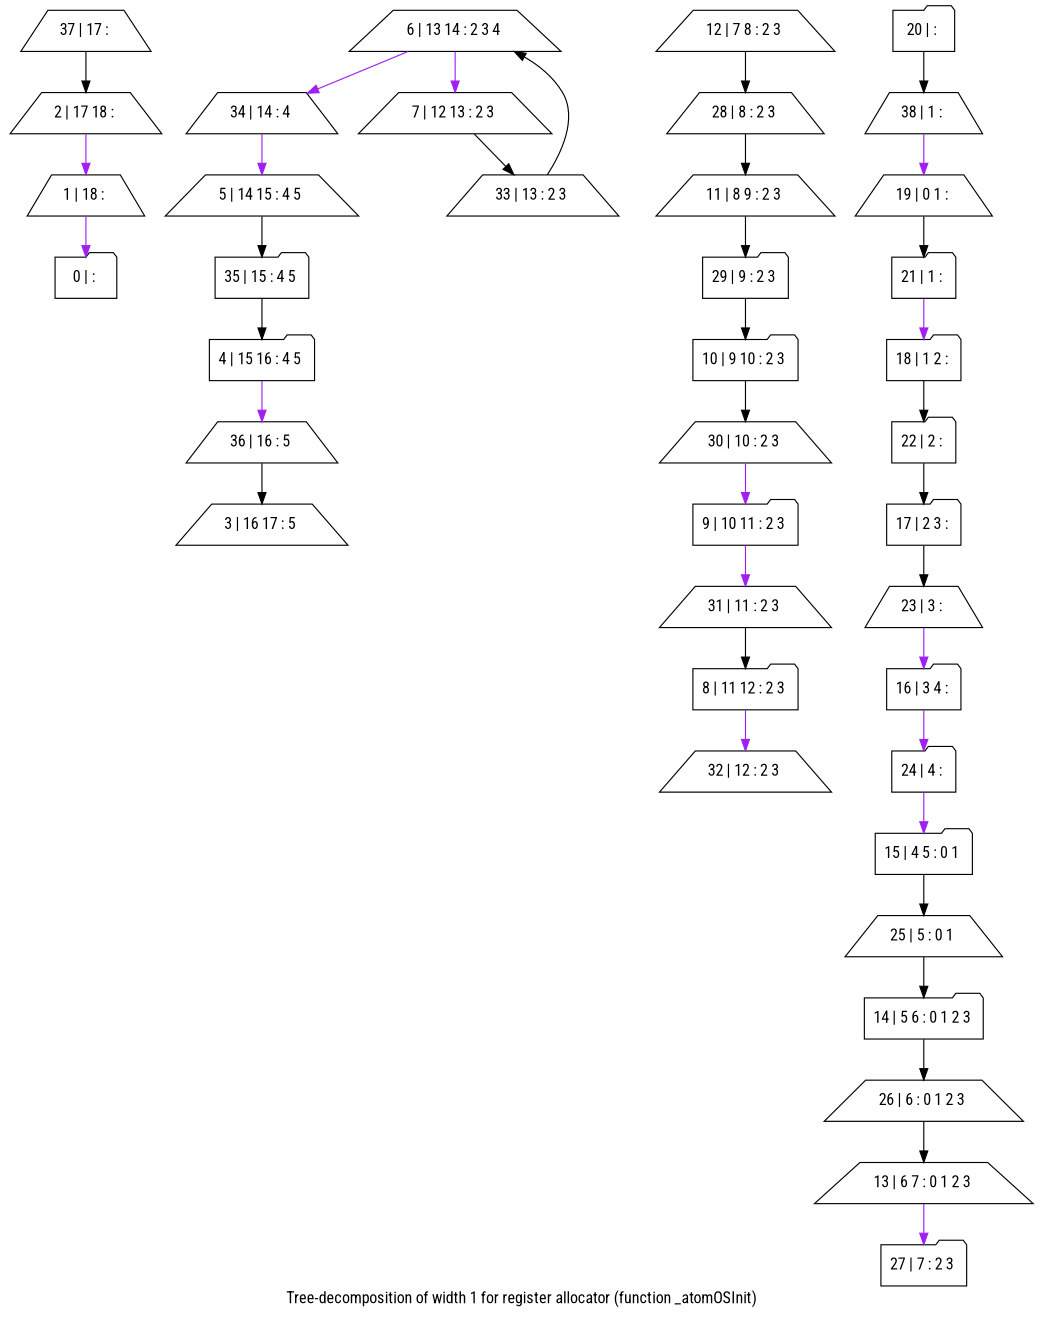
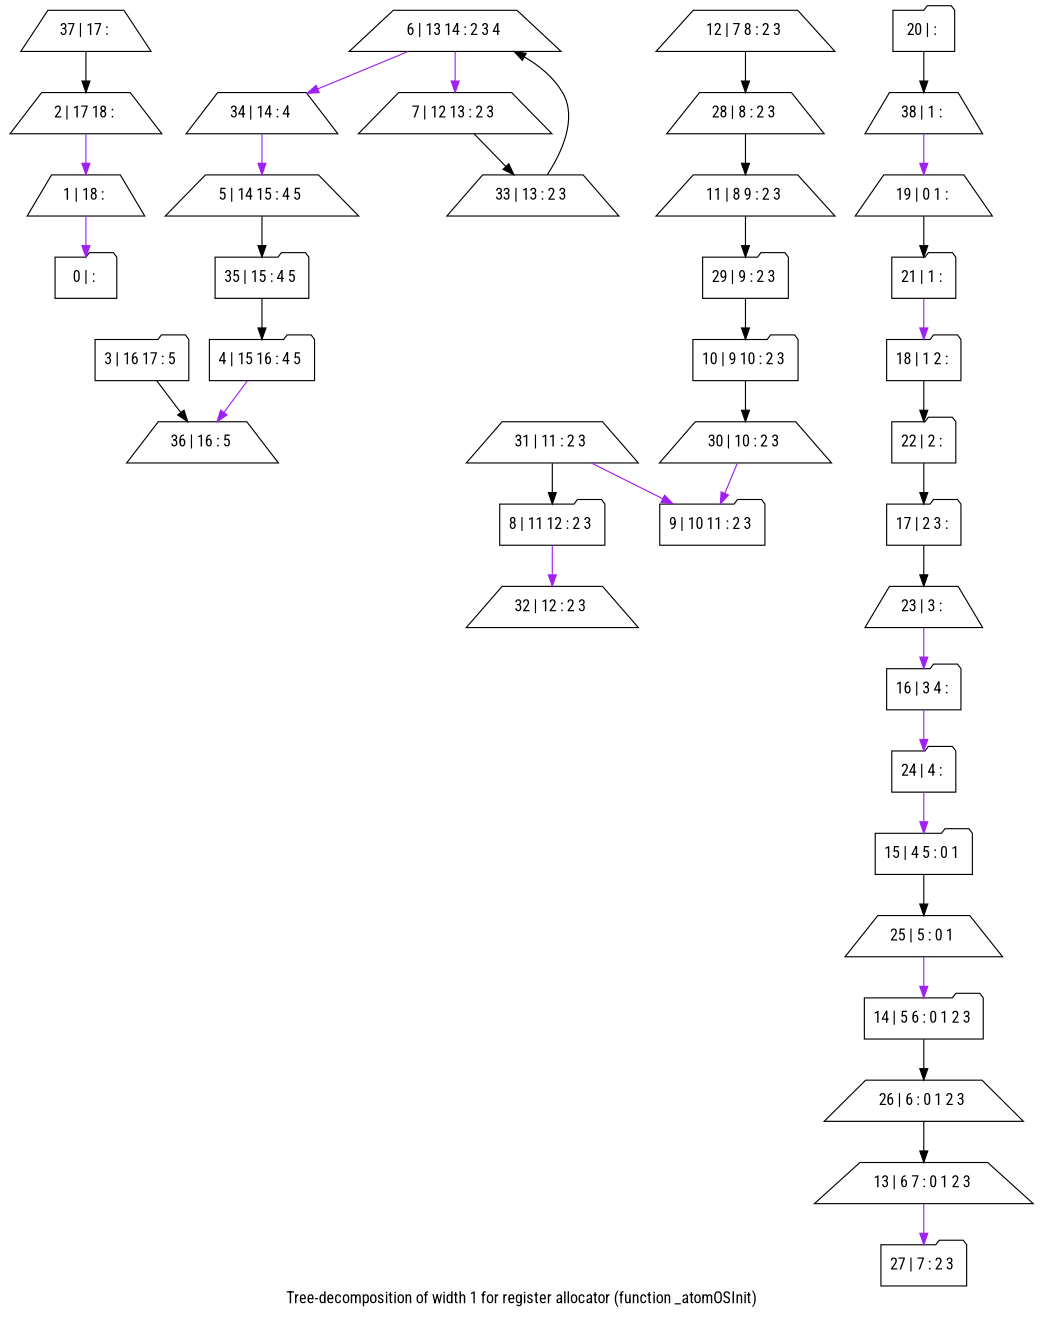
(262, 478) -> (169, 397)
(262, 525) -> (142, 360)
(745, 560) -> (627, 481)
(924, 972) -> (924, 972)
